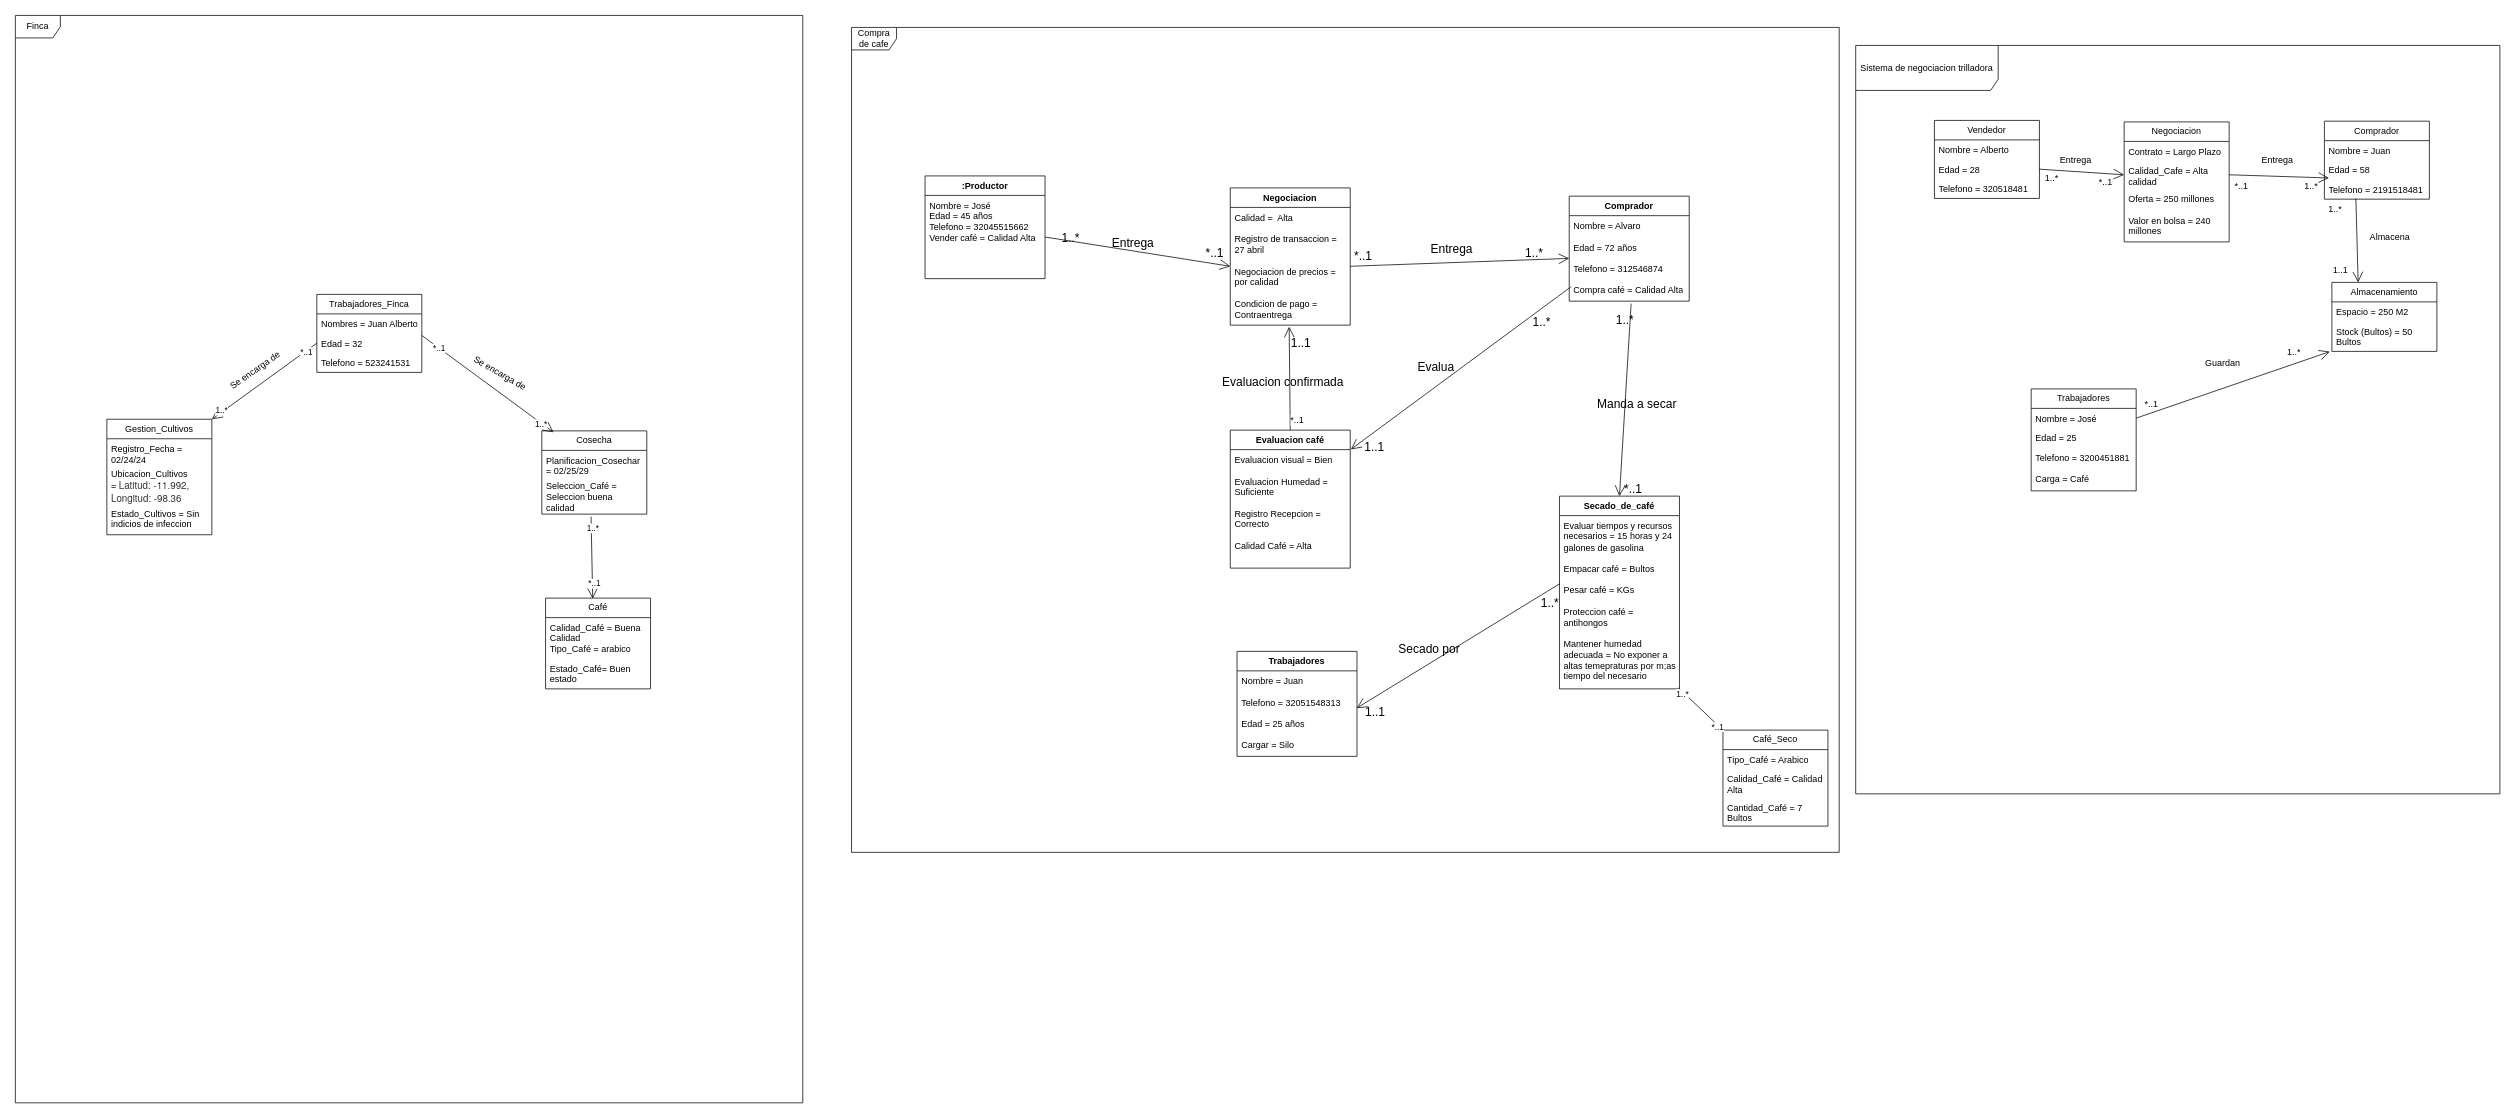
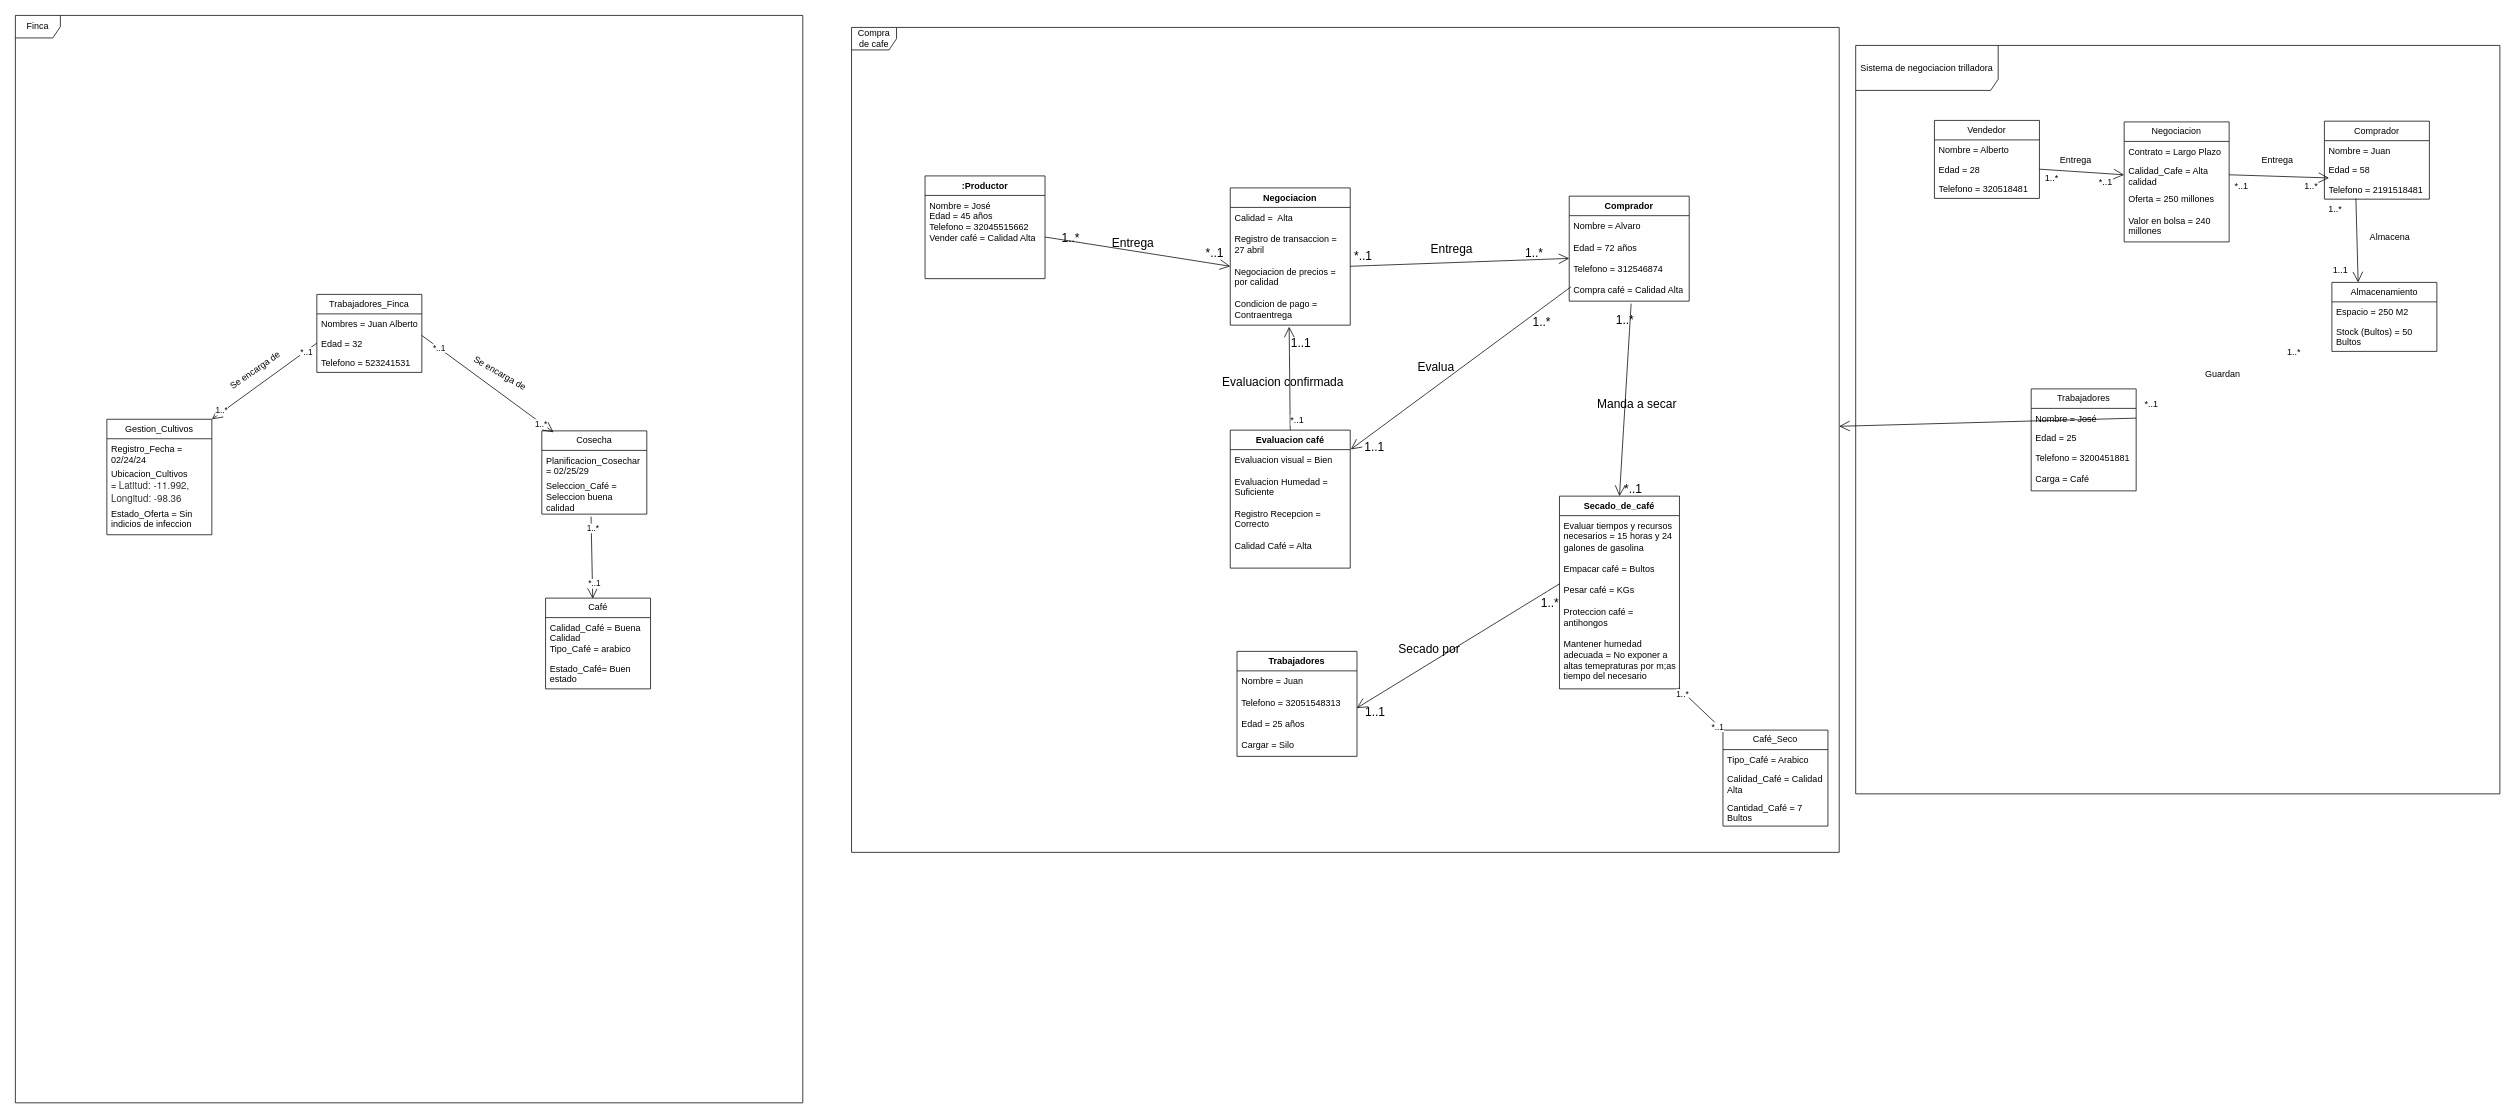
(2222, 363) -> (2222, 374)
(2232, 385) -> (1989, 422)
(160, 520) -> (160, 520)
